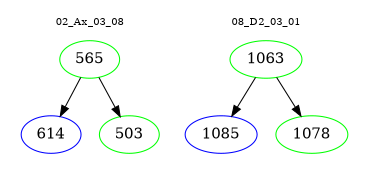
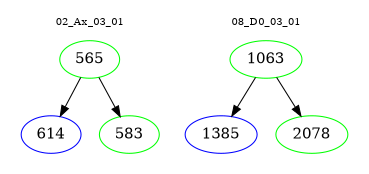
(90, 22) -> (90, 22)
(267, 22) -> (267, 22)
(129, 135) -> (129, 135)
(221, 135) -> (221, 135)
(312, 135) -> (312, 135)
